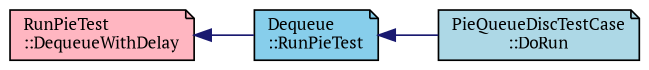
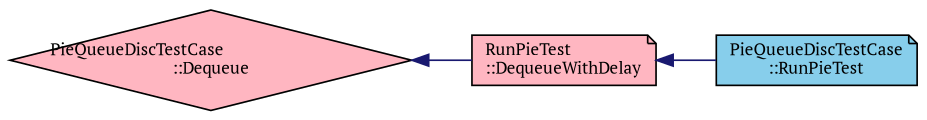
(316, 35) -> (817, 60)
(539, 35) -> none
none -> (211, 60)
